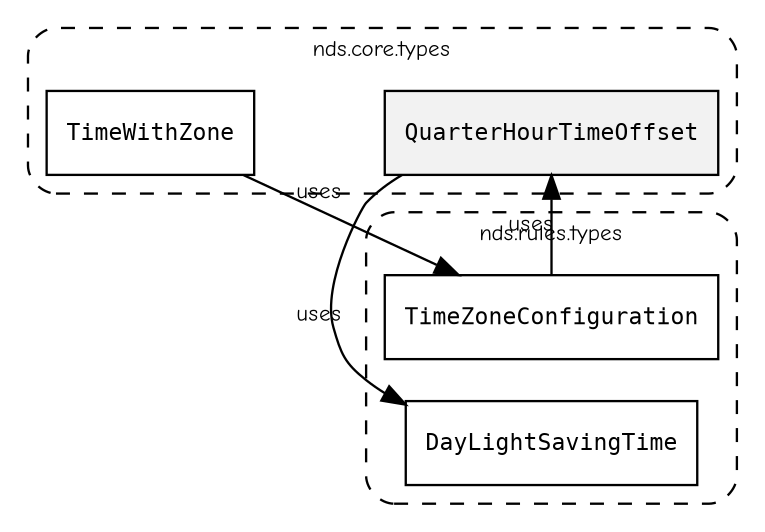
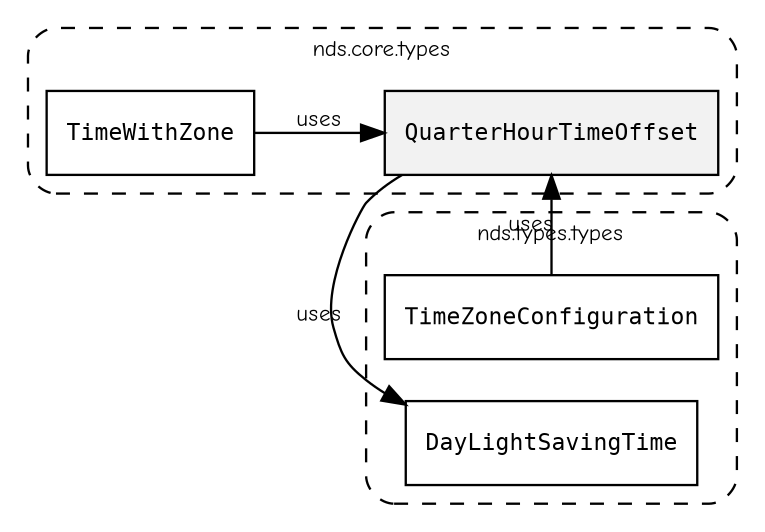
(340, 220) -> (308, 133)
(552, 234) -> (552, 234)
